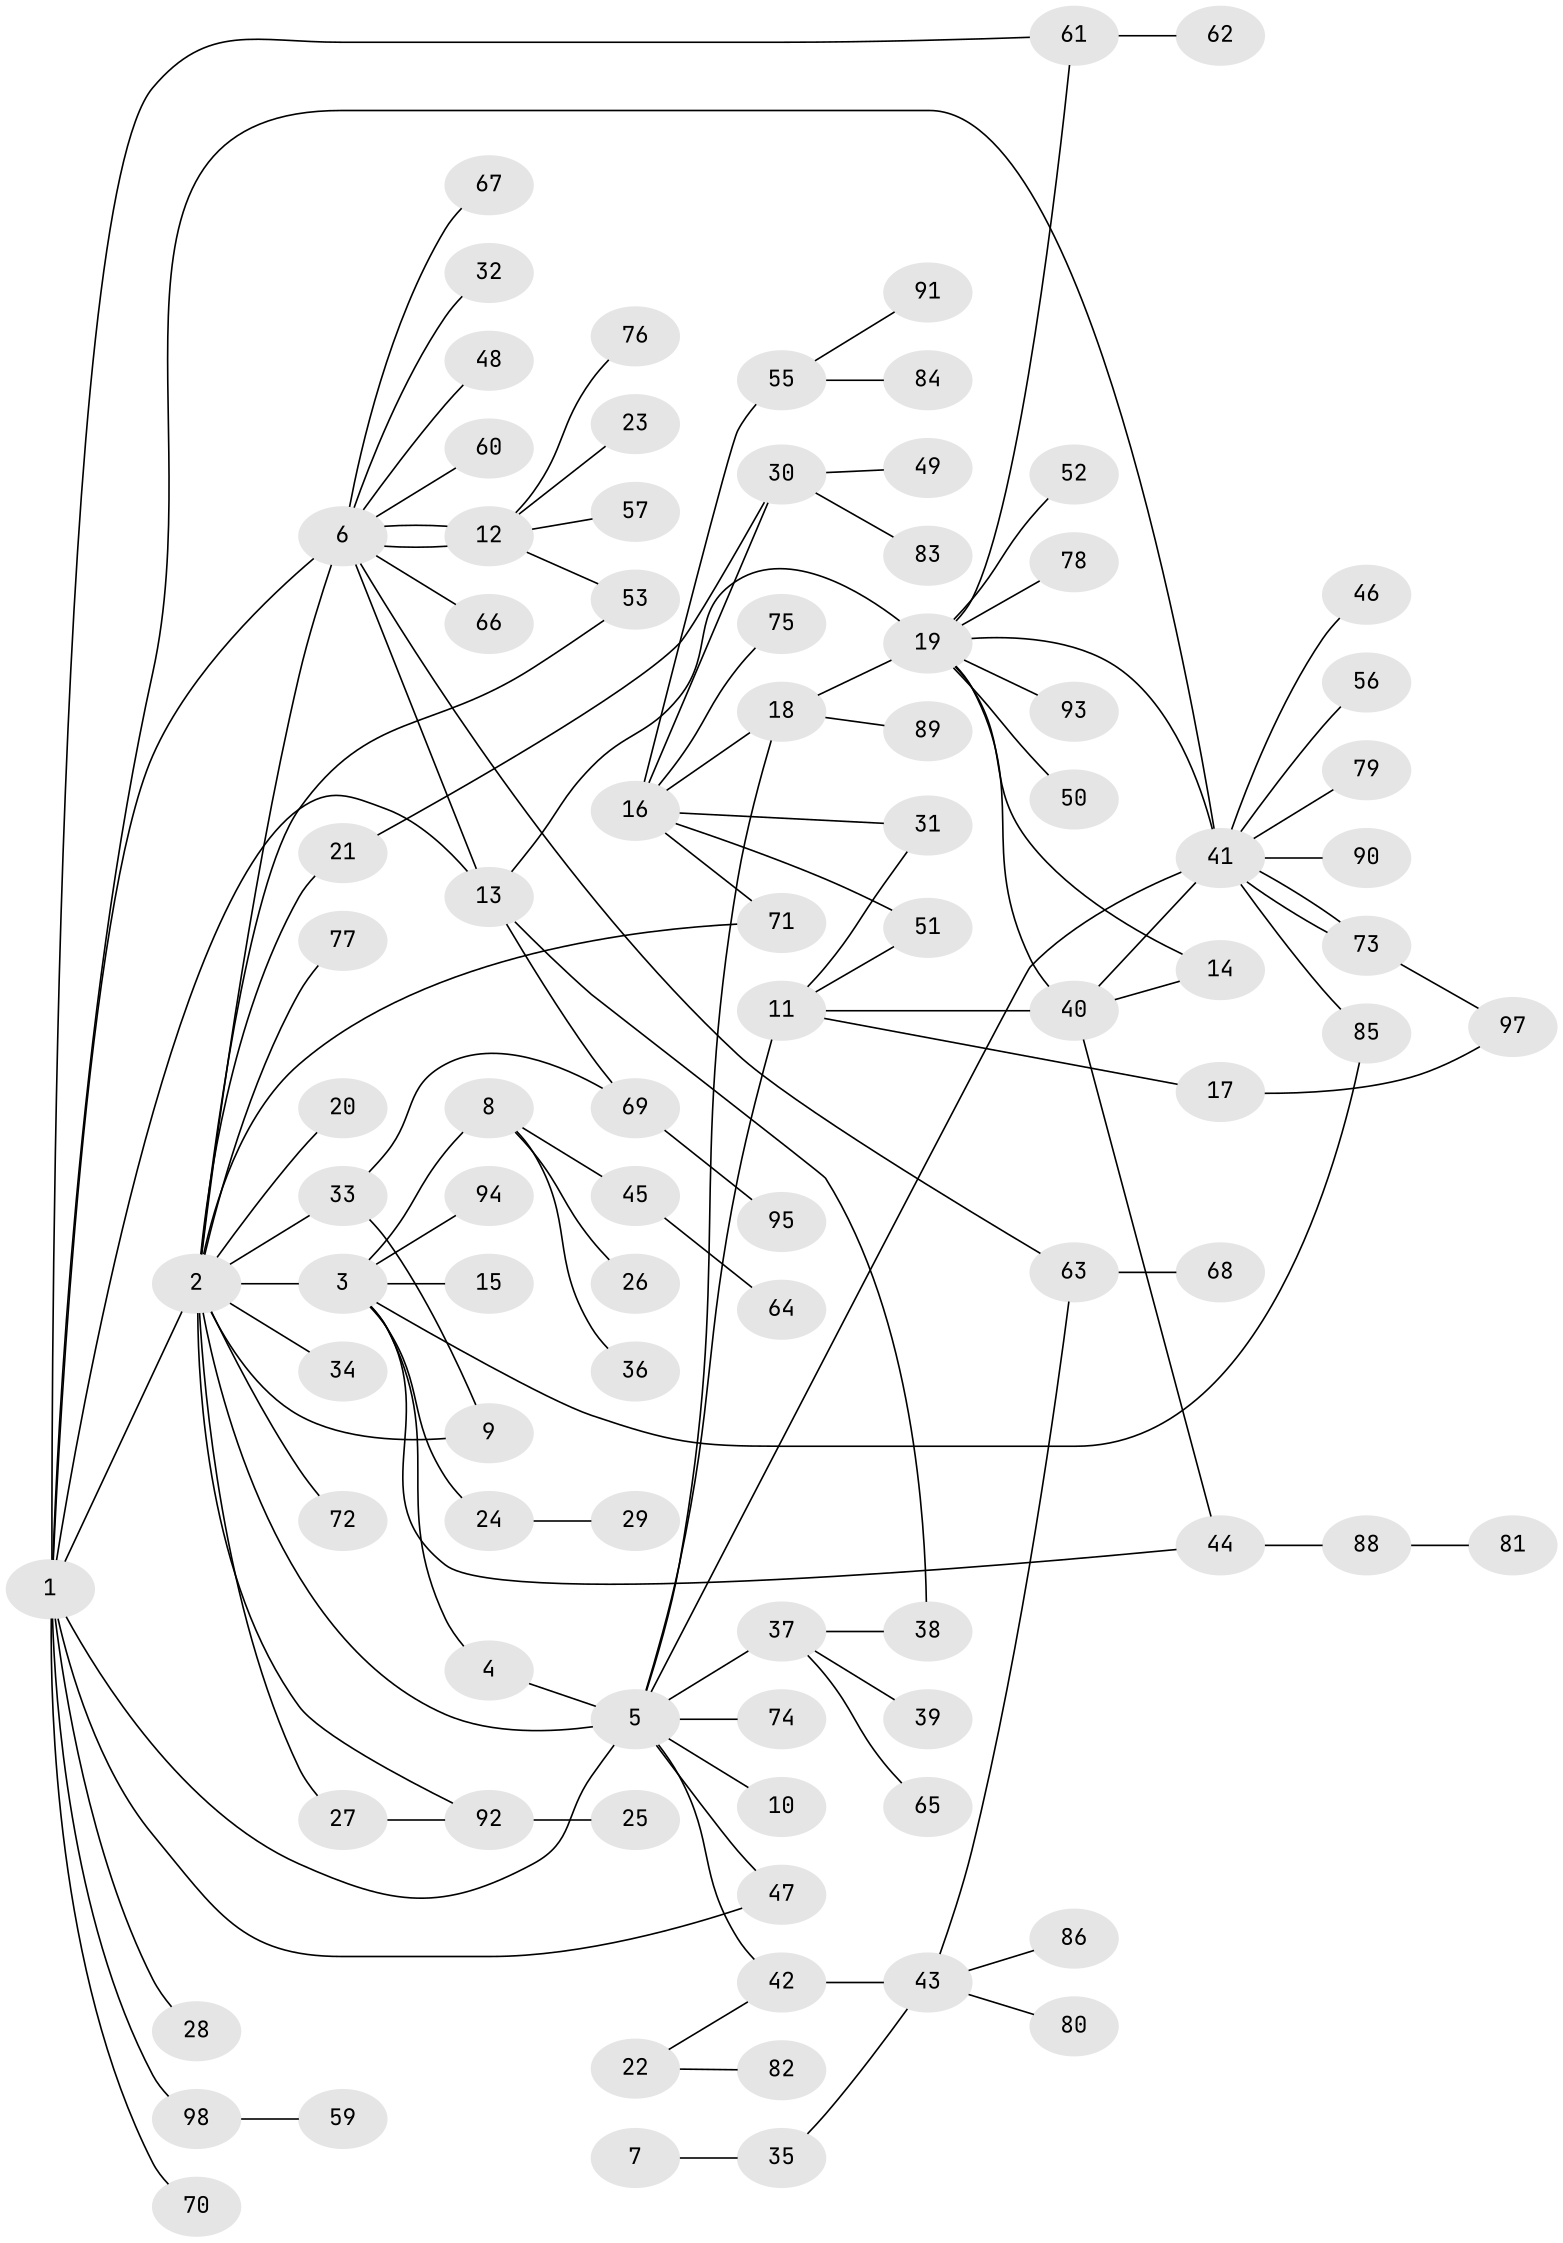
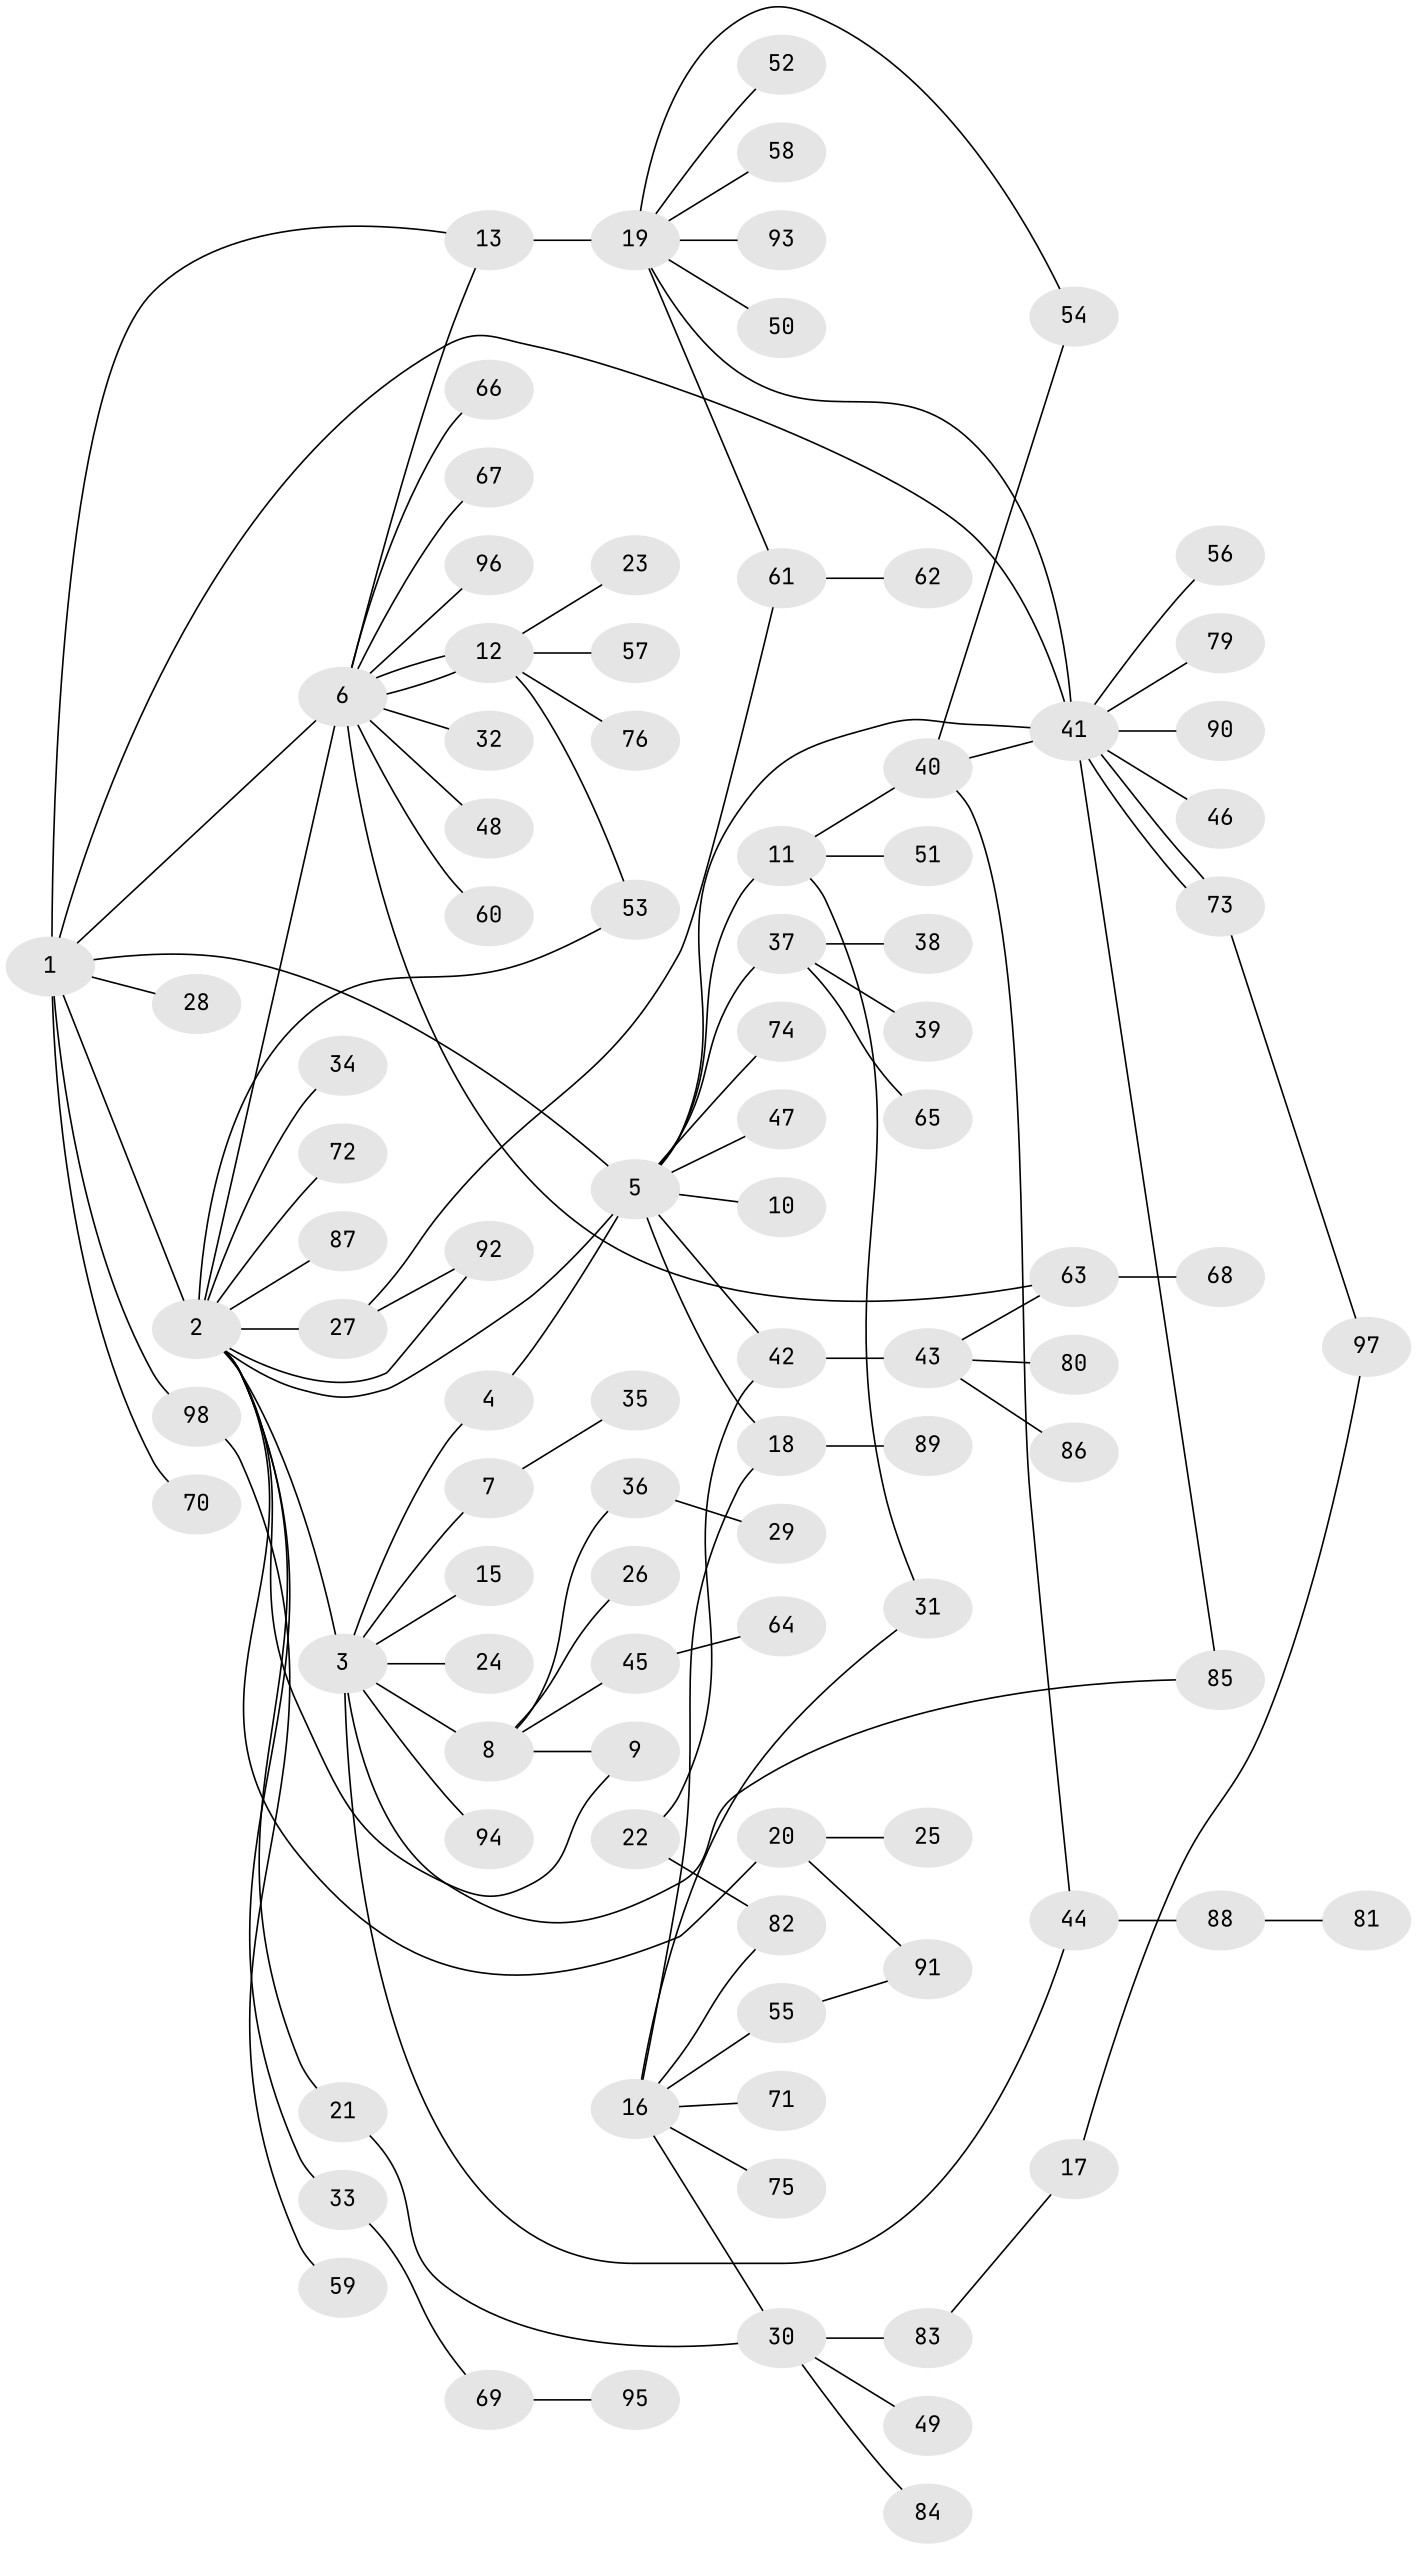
(92, 374) -> (650, 1001)
(855, 380) -> (850, 2428)
(1074, 562) -> (782, 152)
none -> (489, 565)
(855, 678) -> none
(1003, 826) -> none
(786, 863) -> (706, 2016)
(343, 941) -> (343, 1241)
(1220, 970) -> (1074, 317)
(405, 998) -> none
(557, 1005) -> none
(1001, 1051) -> (1001, 2253)
(834, 1195) -> none
(429, 1308) -> (563, 1751)
(563, 1521) -> (717, 1514)
none -> (412, 1573)
(558, 1820) -> (855, 1838)
none -> (855, 1903)
(308, 1954) -> none
(859, 2073) -> none
